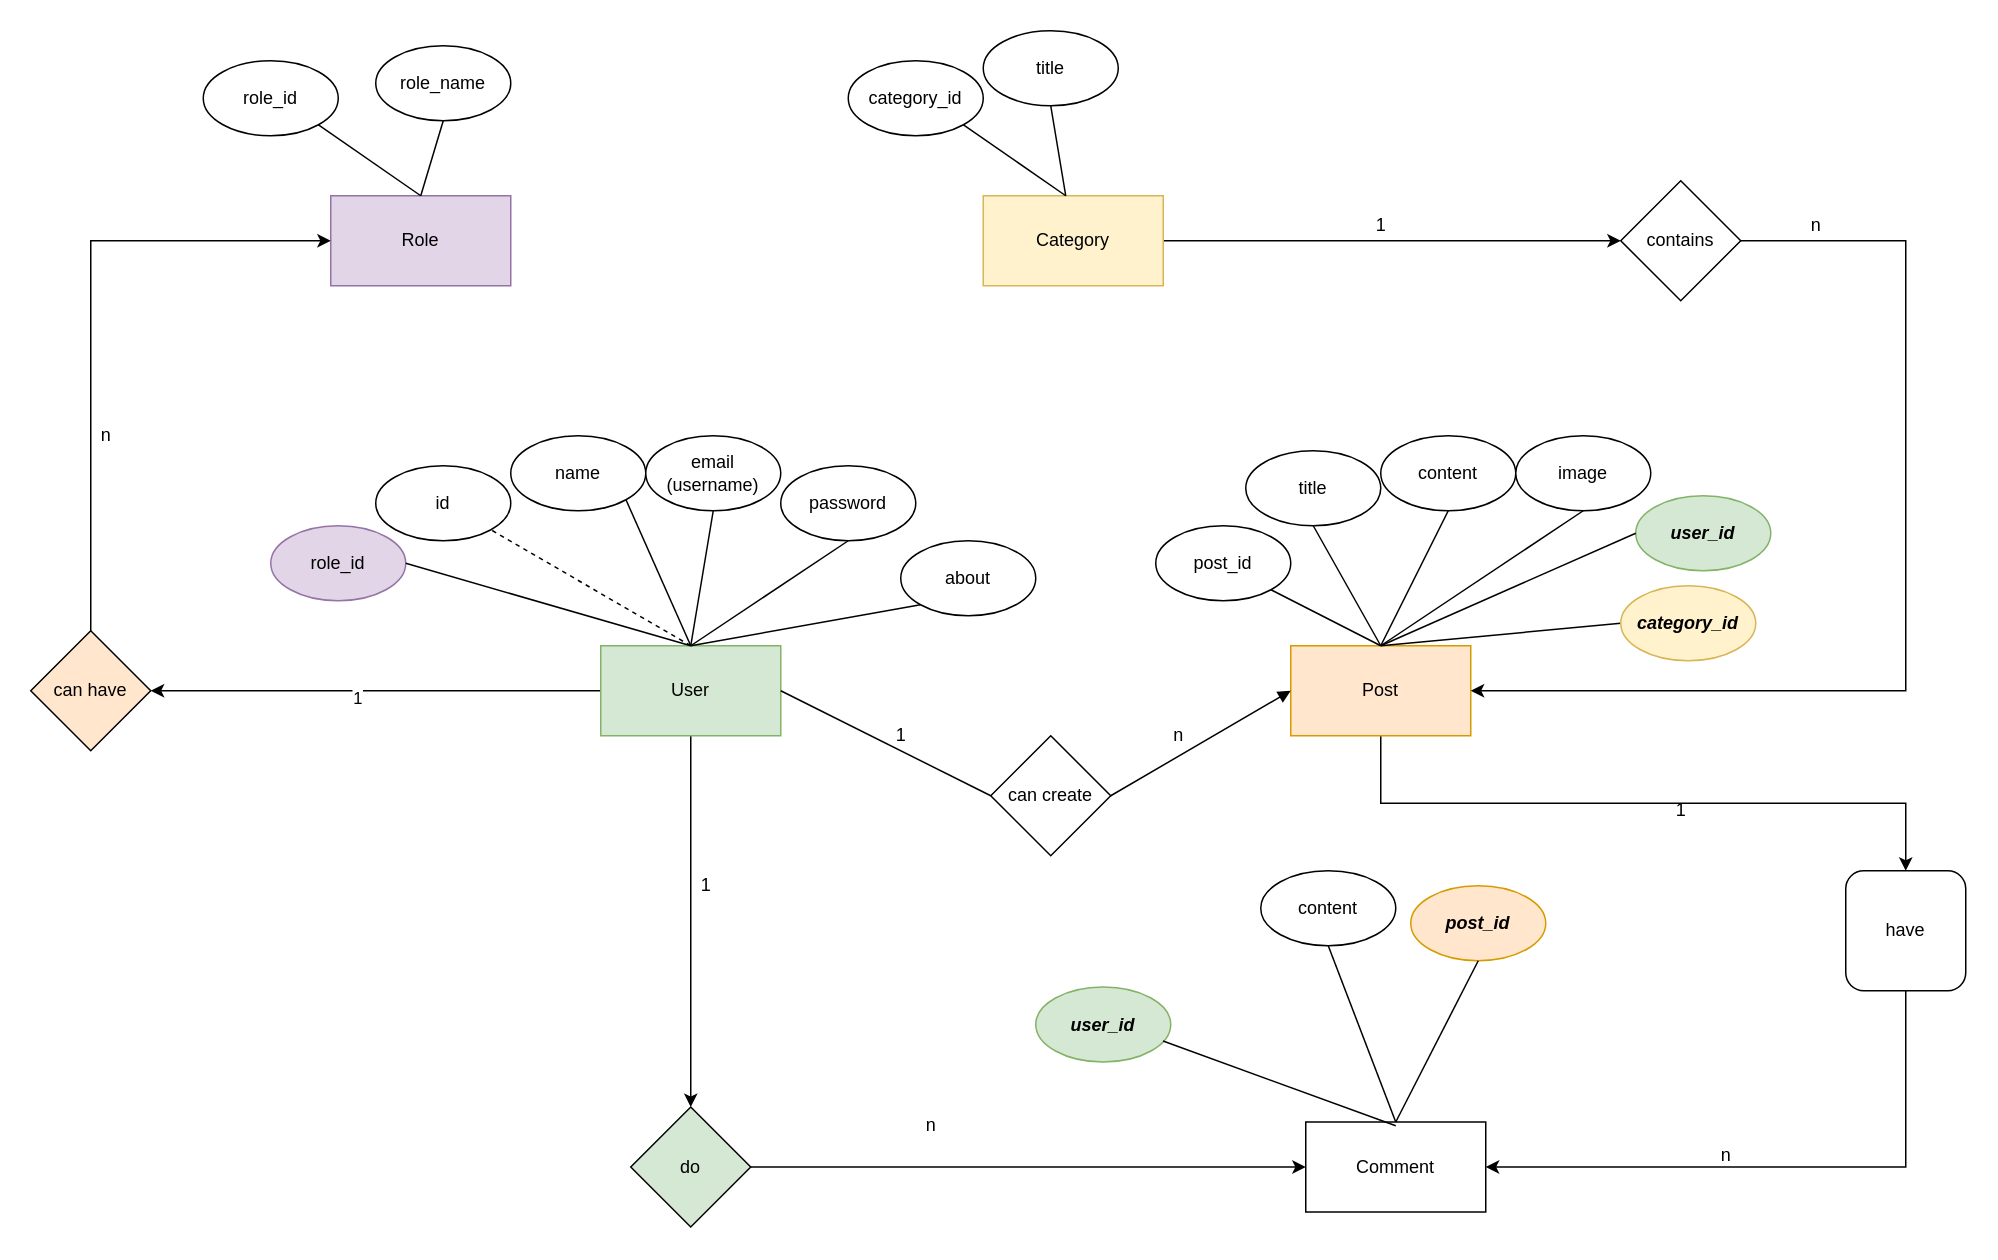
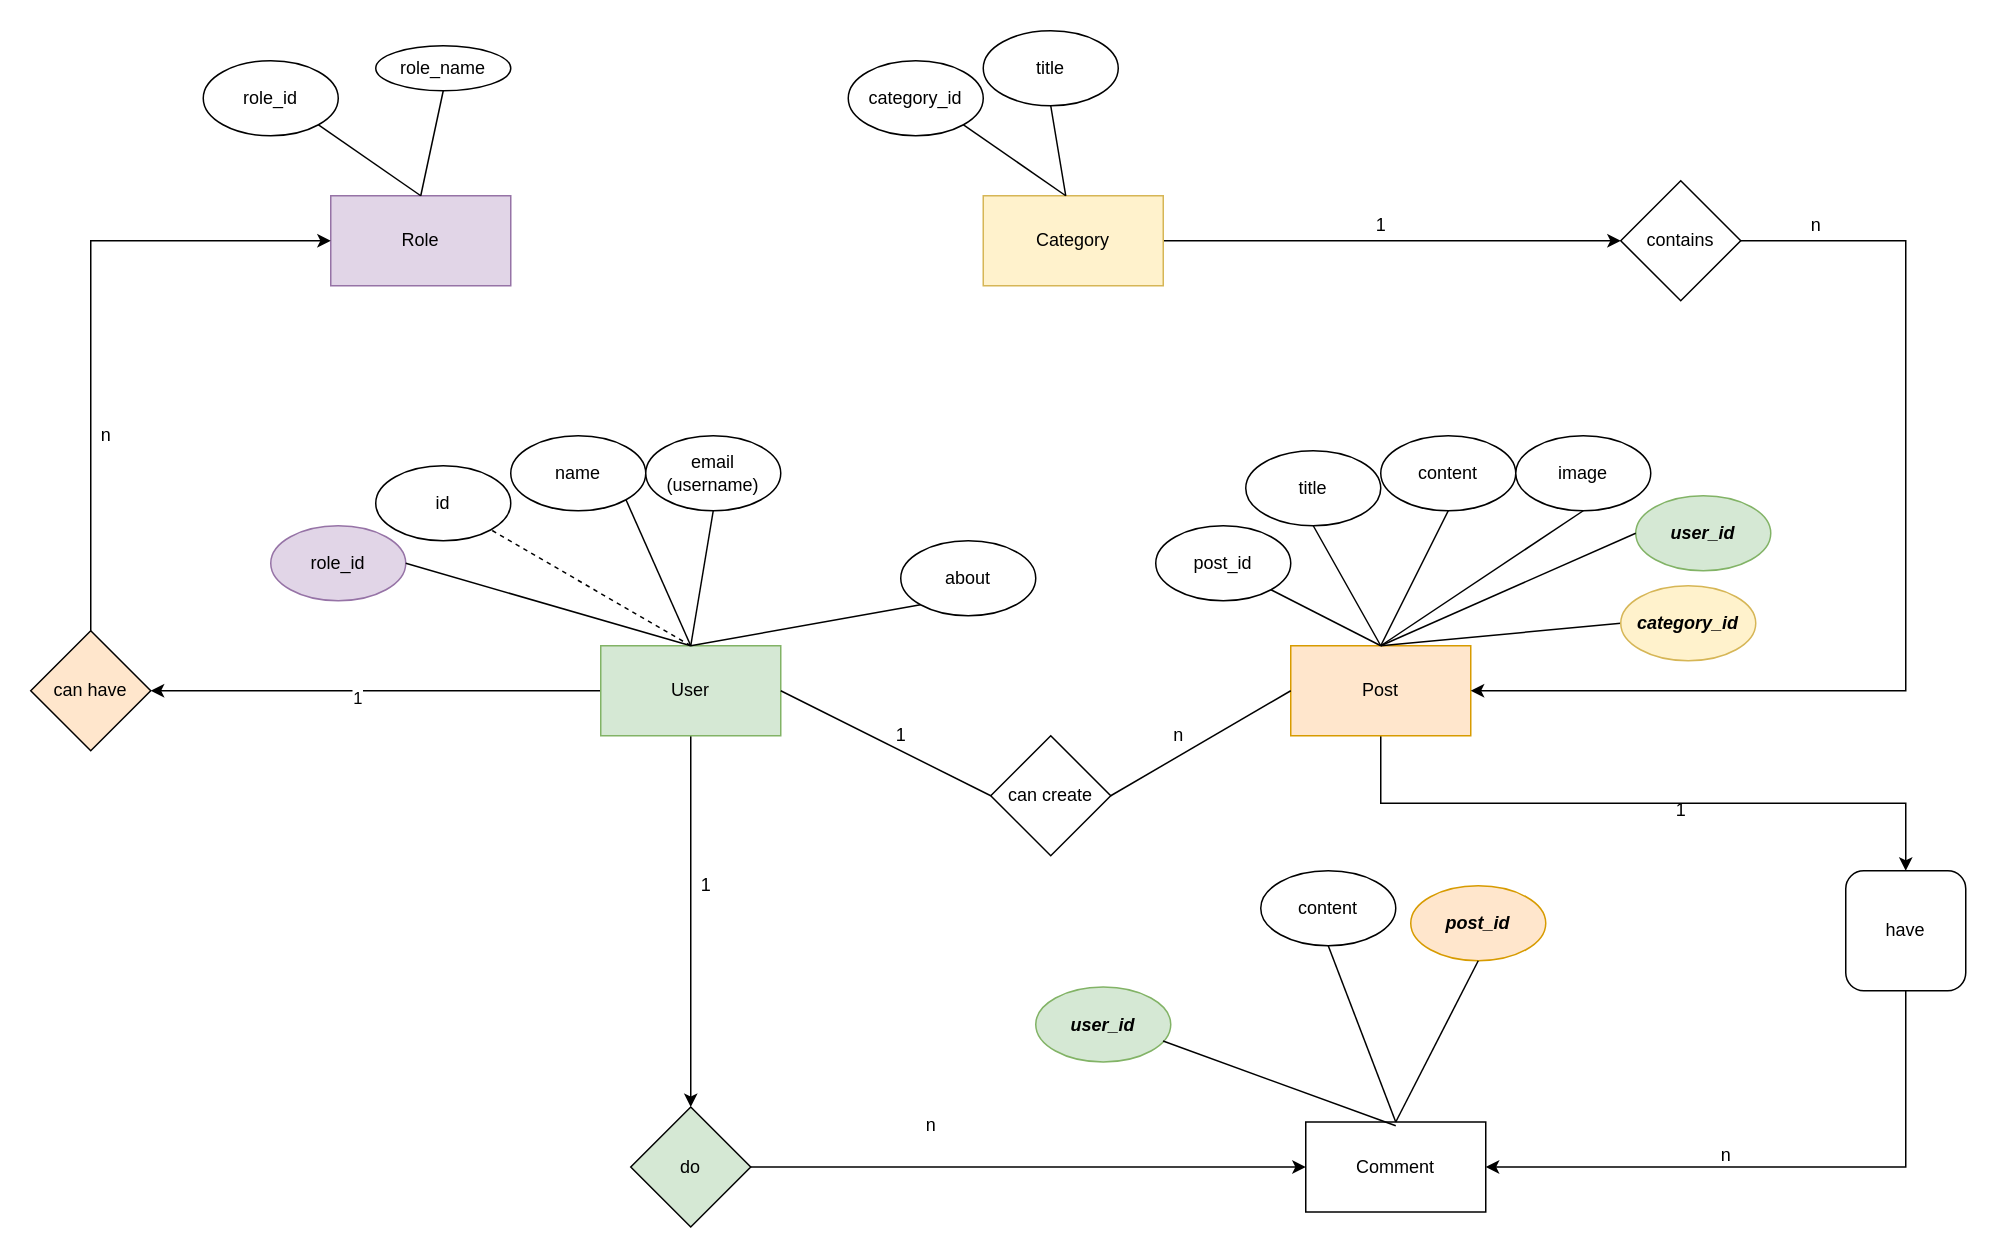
(443, 83) -> (443, 68)
(848, 503) -> none
(772, 592) -> none
(1279, 698) -> (1284, 695)
